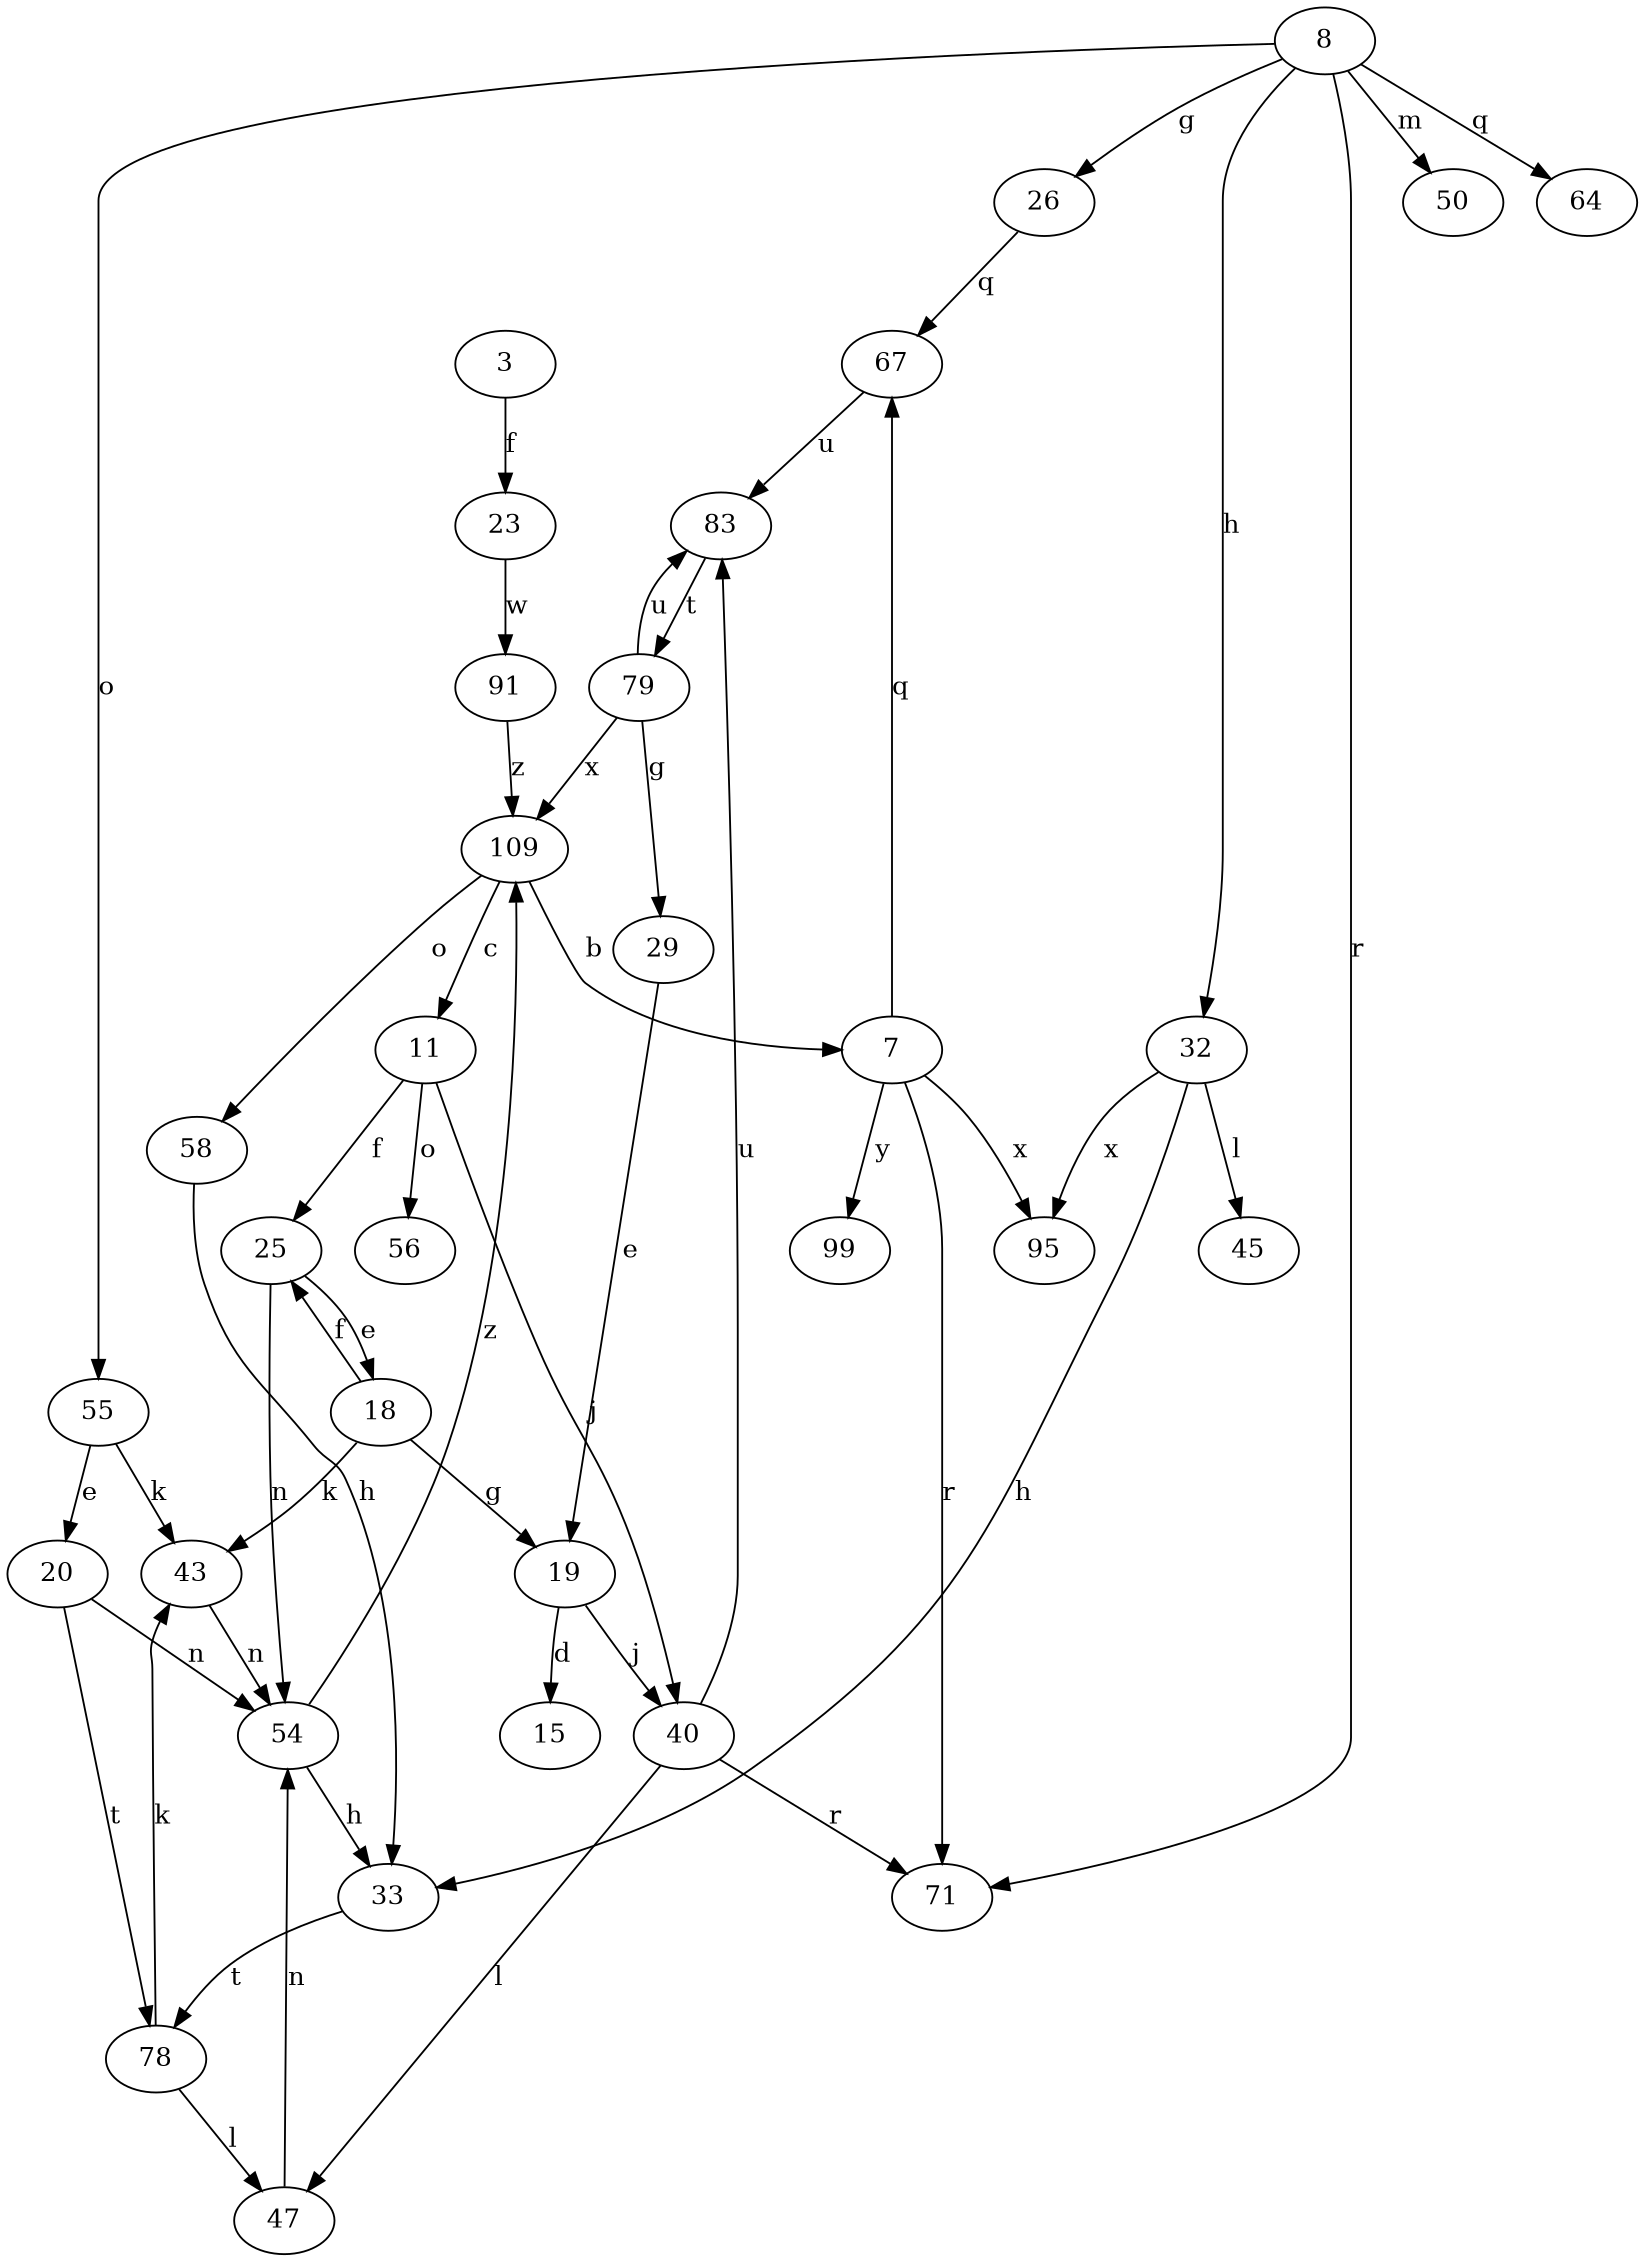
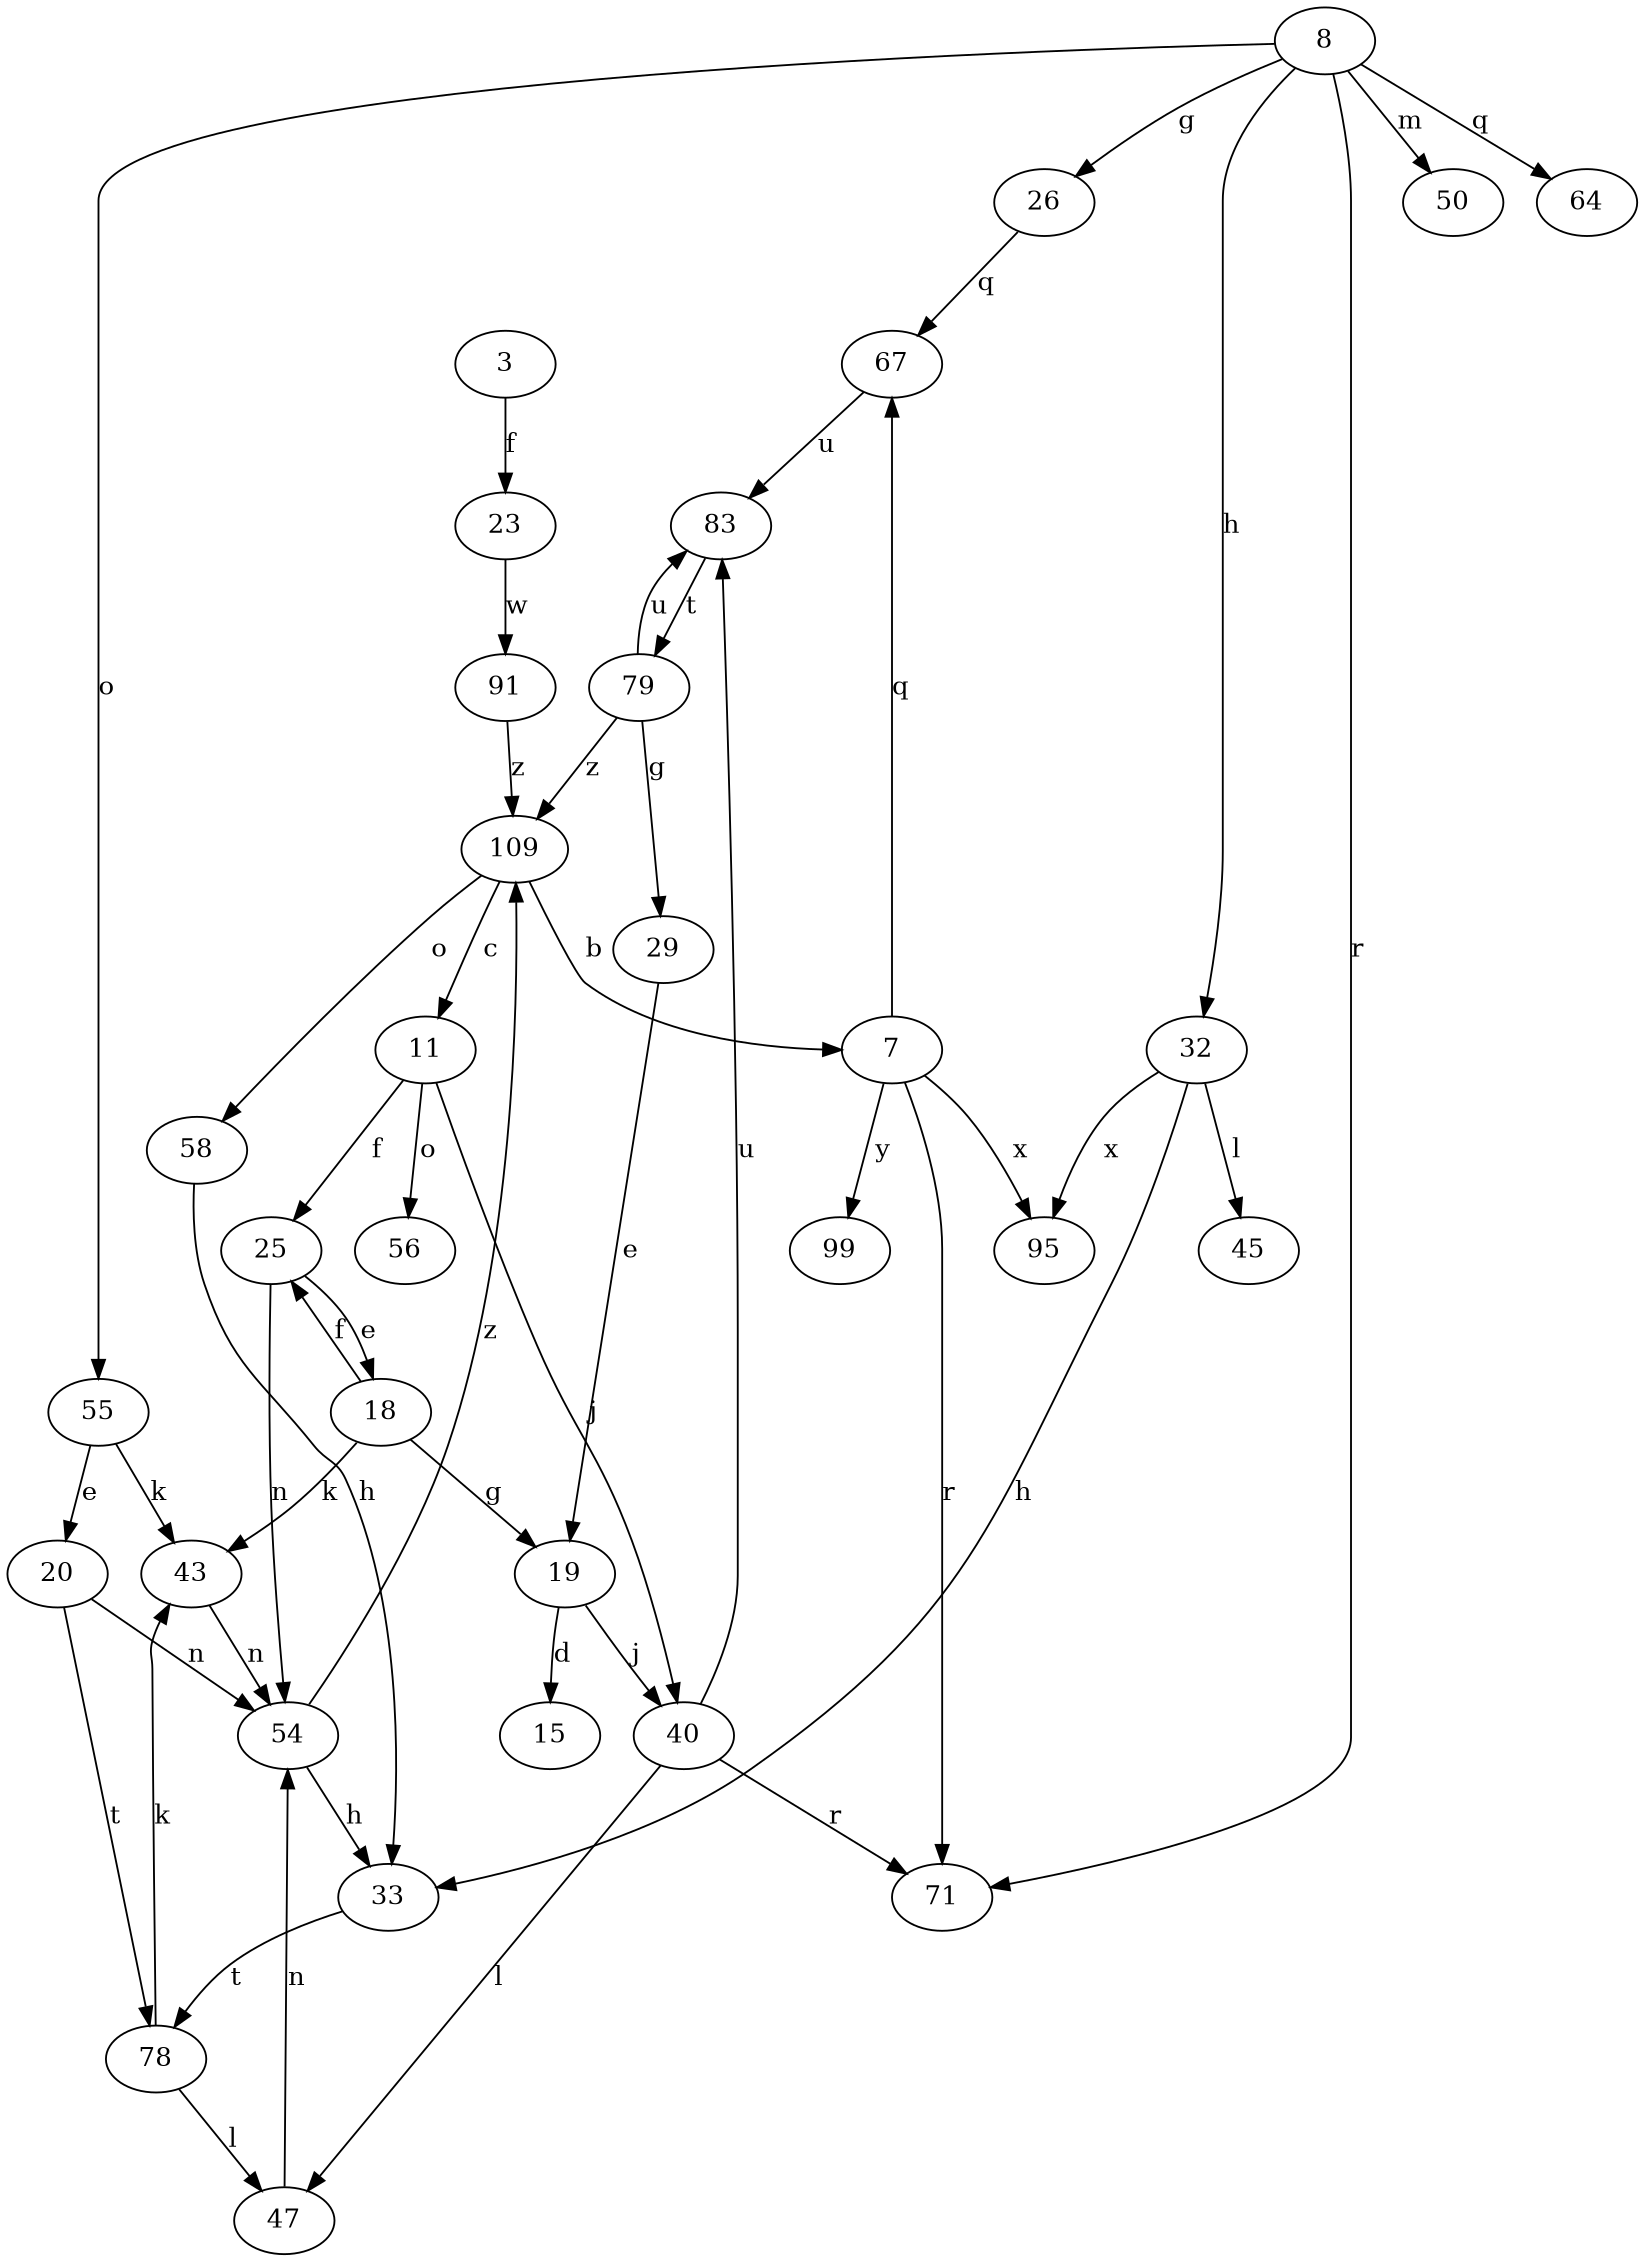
(593, 768) -> (593, 768)
